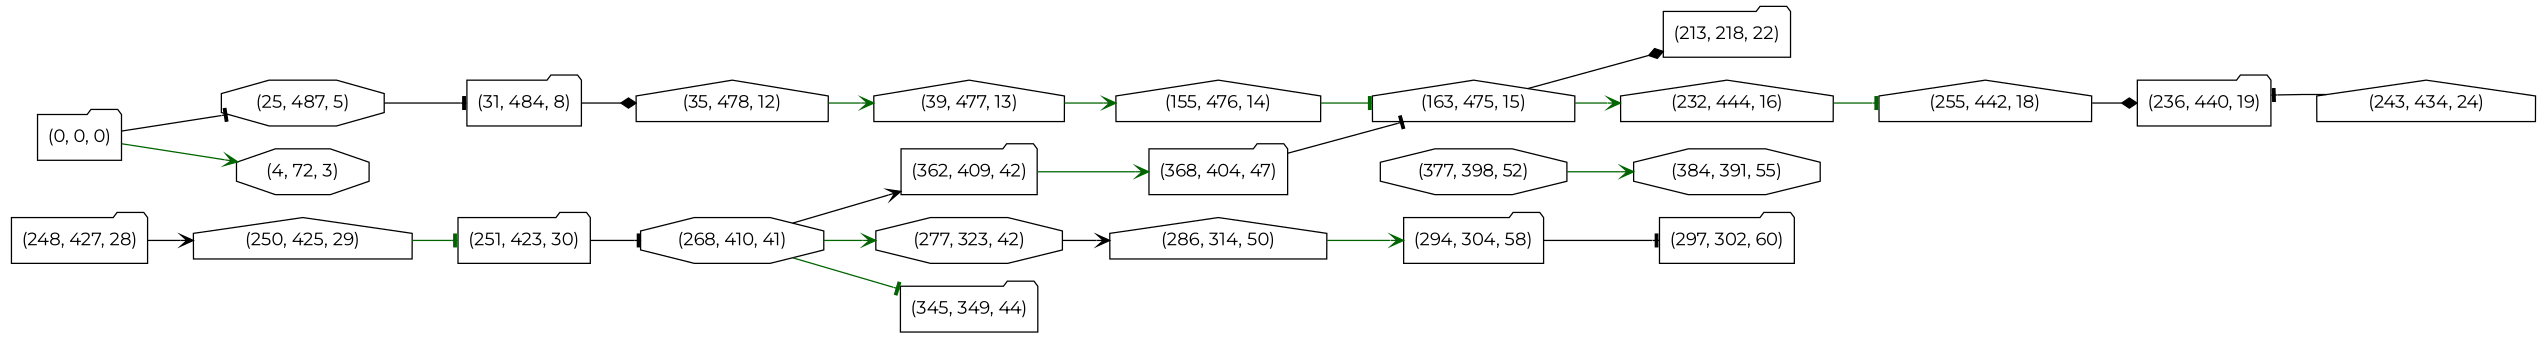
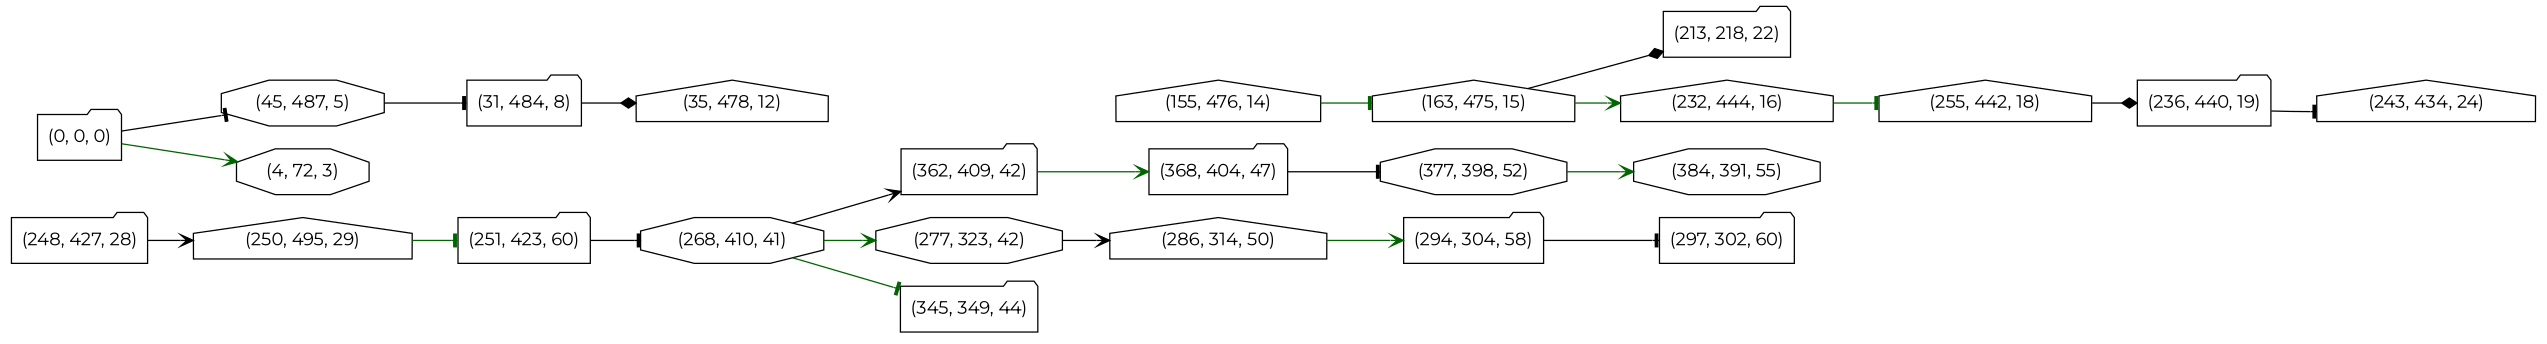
(2302, 95) -> (2291, 111)
(303, 103) -> (303, 103)
(969, 103) -> none
(1343, 138) -> (1331, 172)
(303, 240) -> (303, 240)
(524, 240) -> (524, 240)
